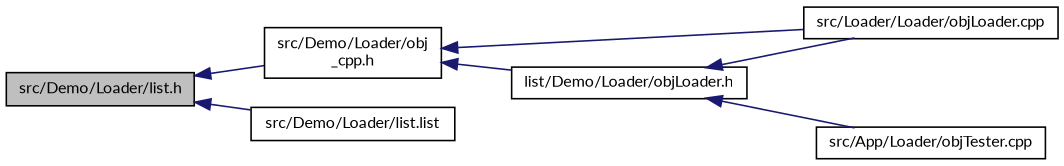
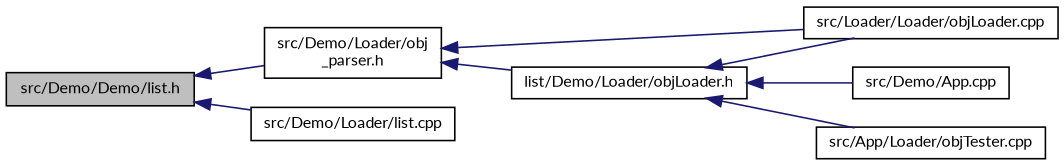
(353, 53) -> (353, 53)
none -> (931, 83)
(100, 89) -> (100, 89)
(353, 124) -> (353, 124)
